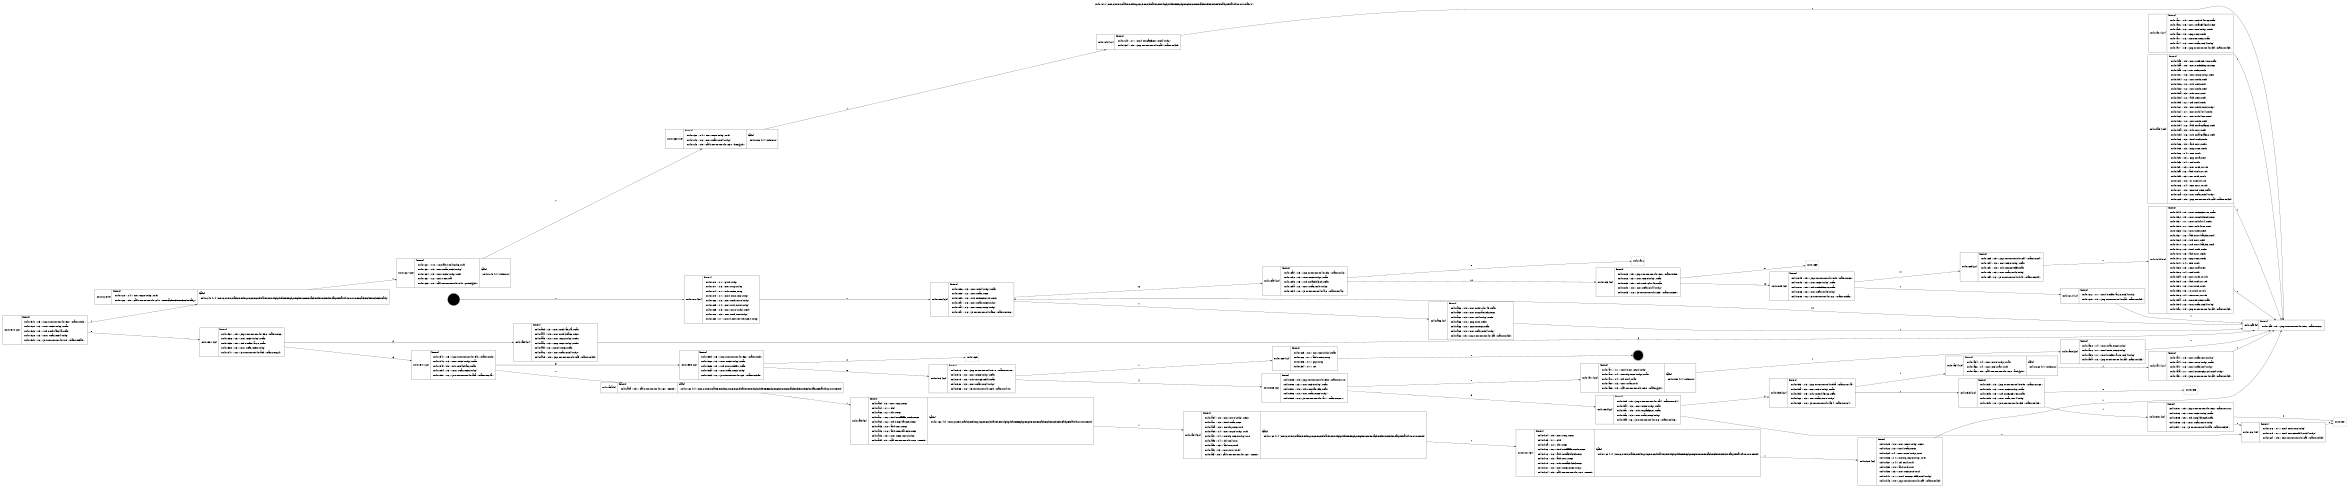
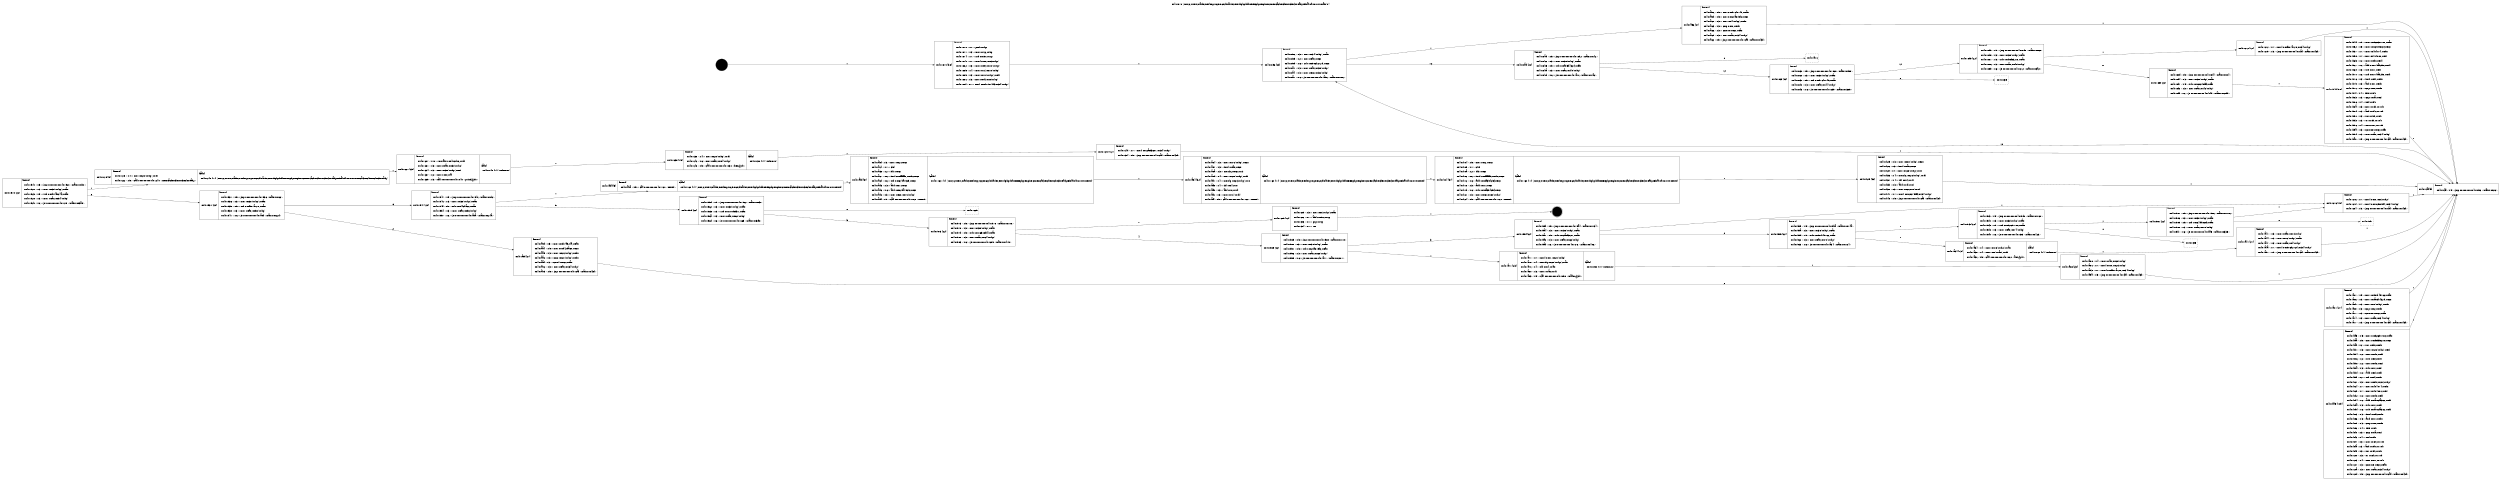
(2329, 424) -> (2416, 196)
